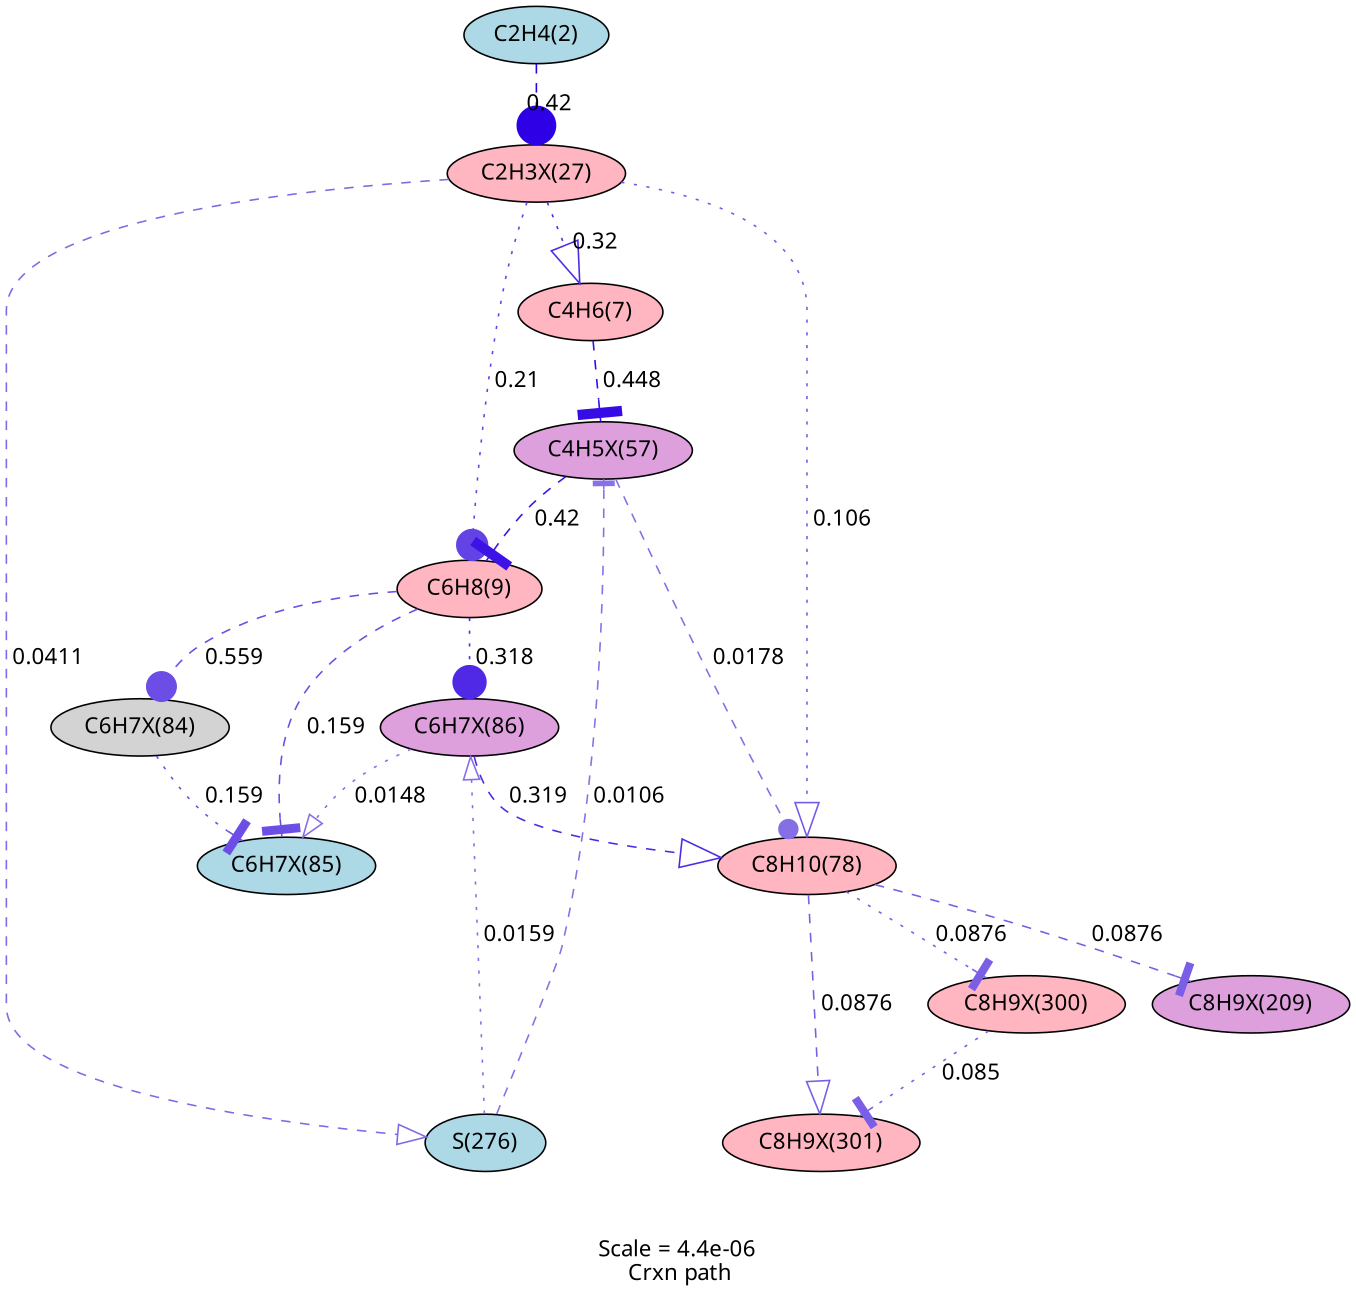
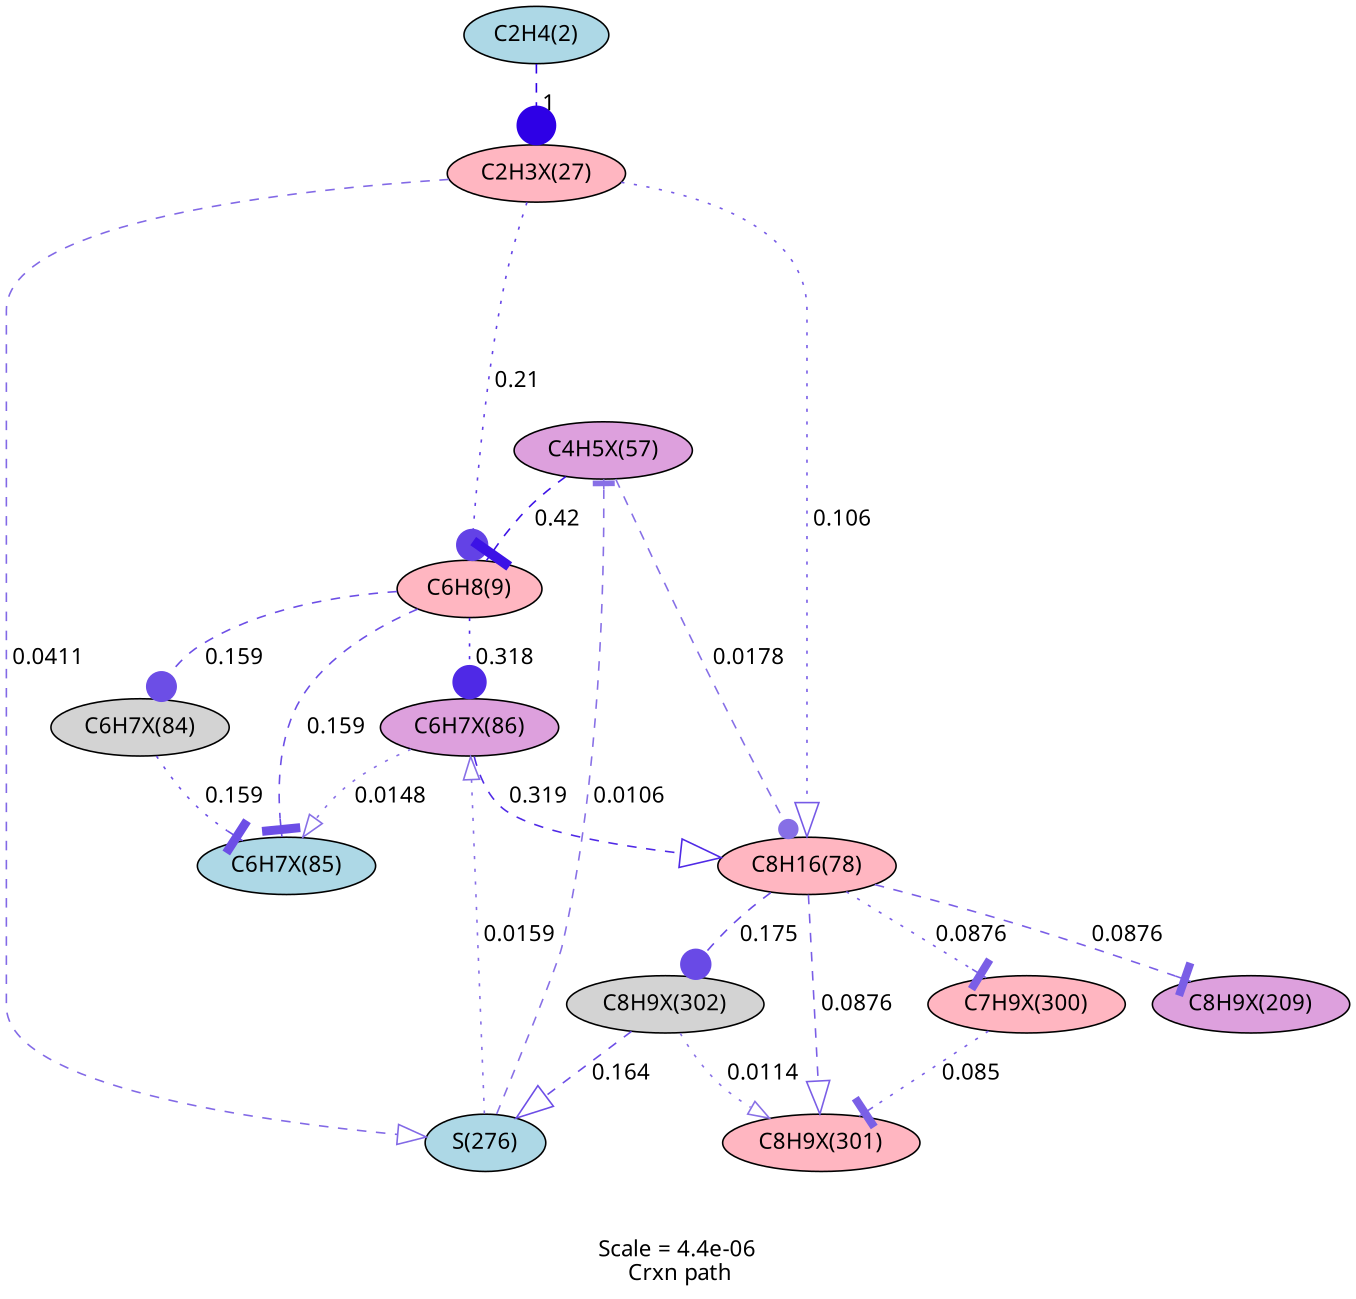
(547, 104) -> (547, 104)
(591, 312) -> none
(232, 658) -> (232, 658)
(807, 866) -> (807, 866)
none -> (665, 1004)
(1027, 1004) -> (1027, 1004)
